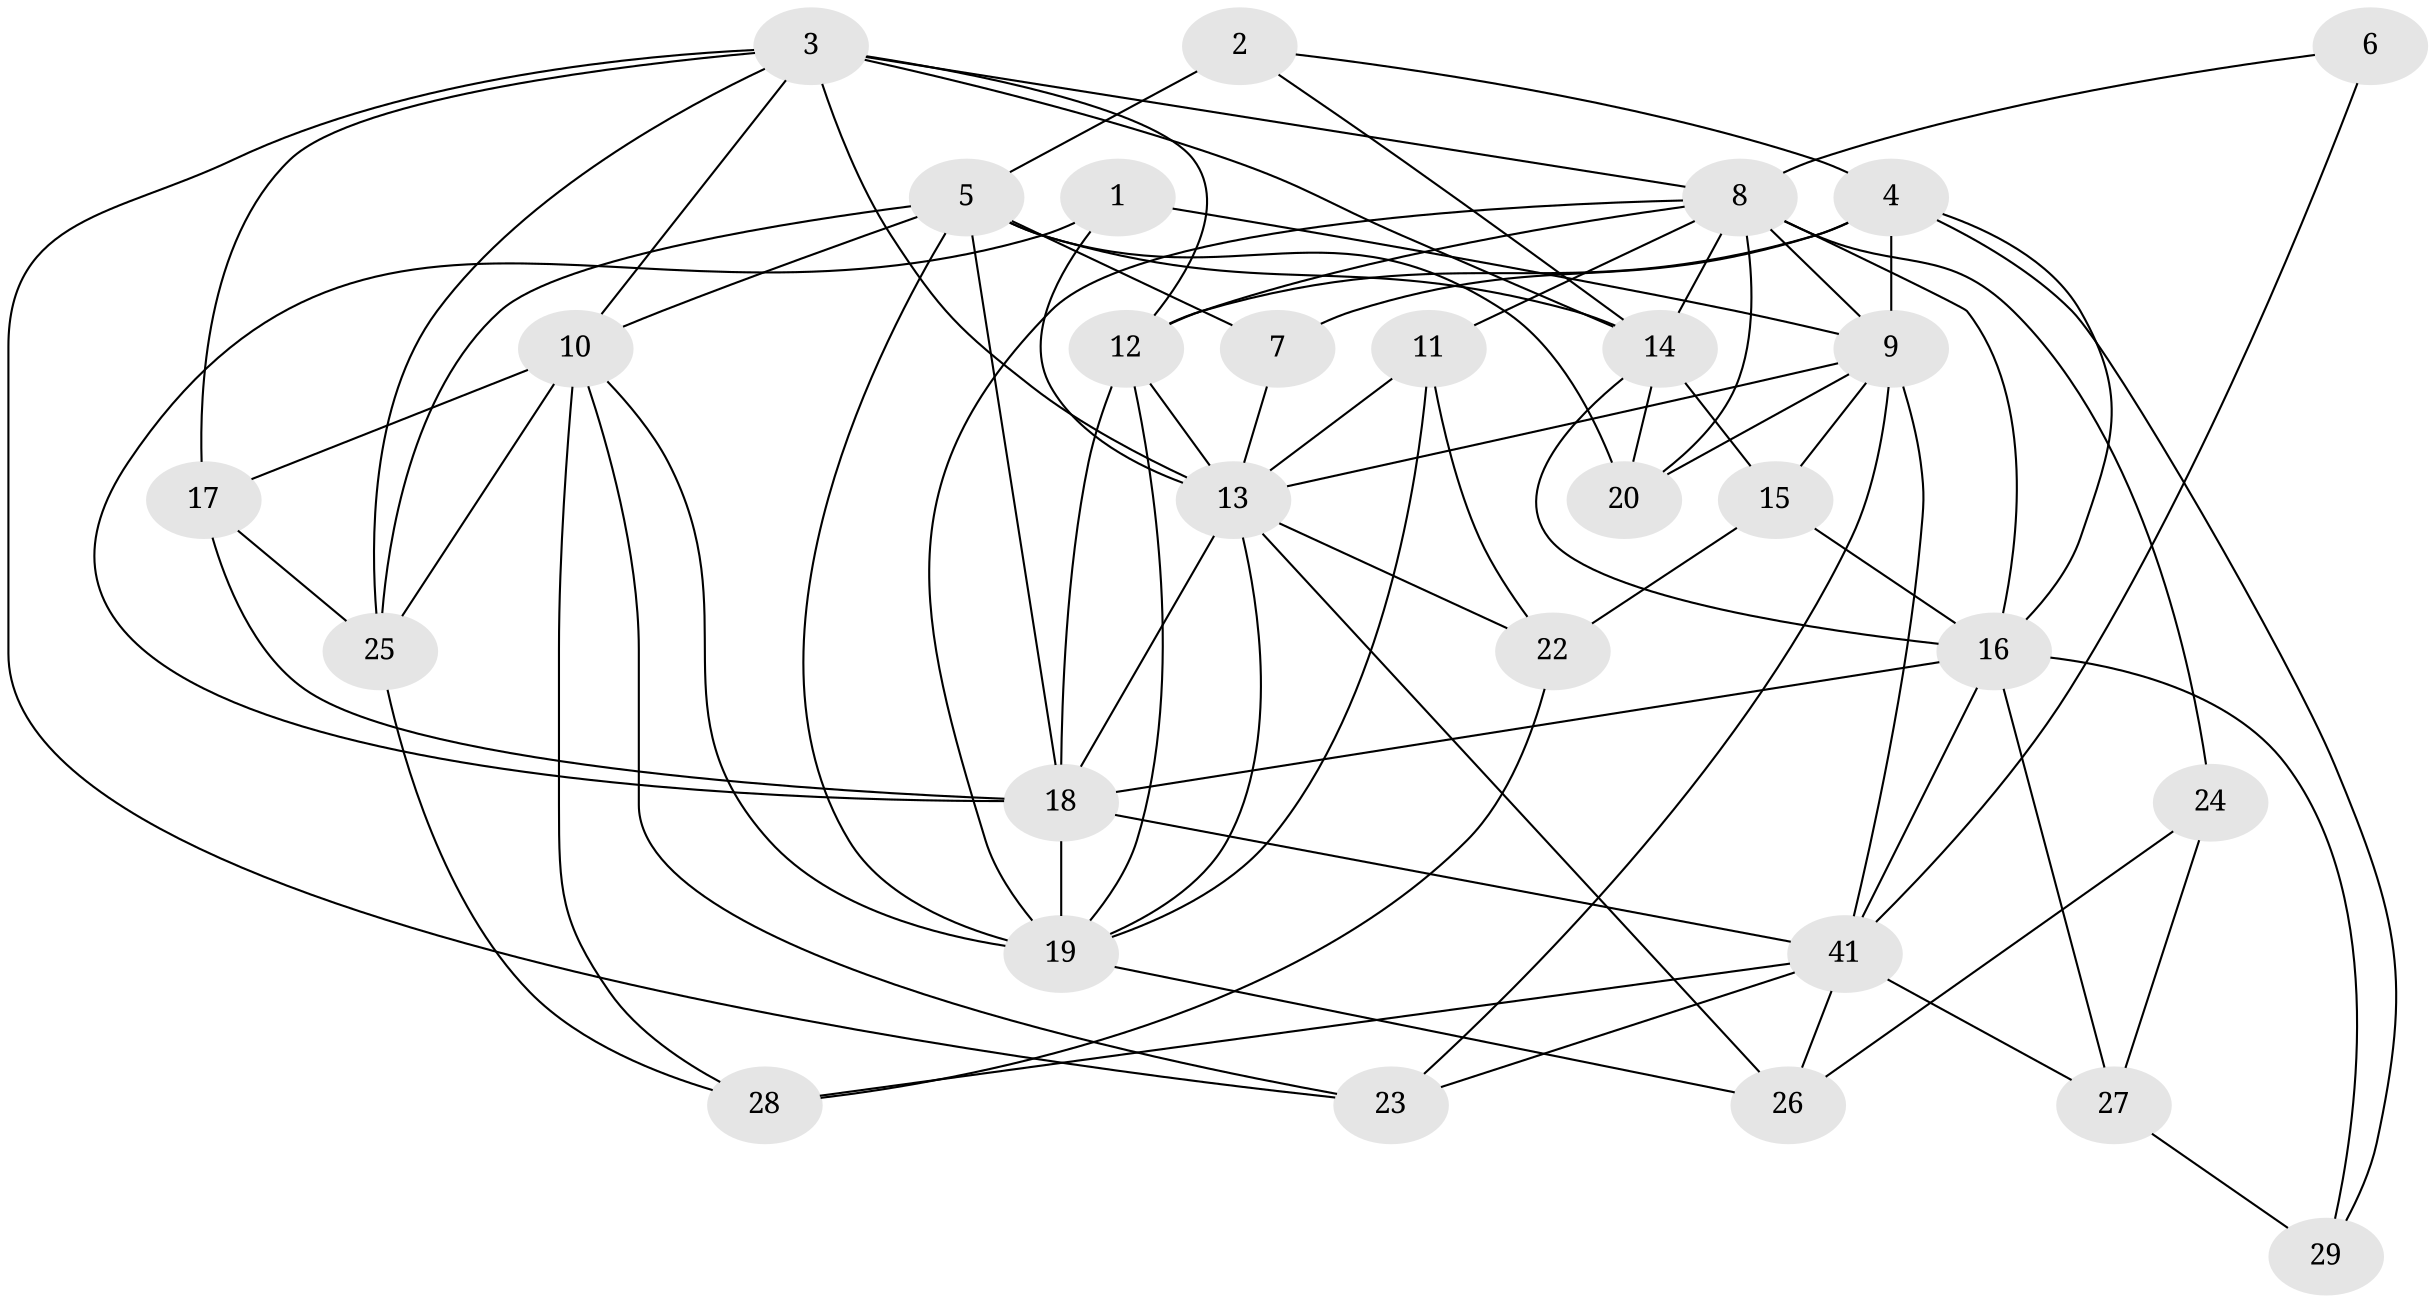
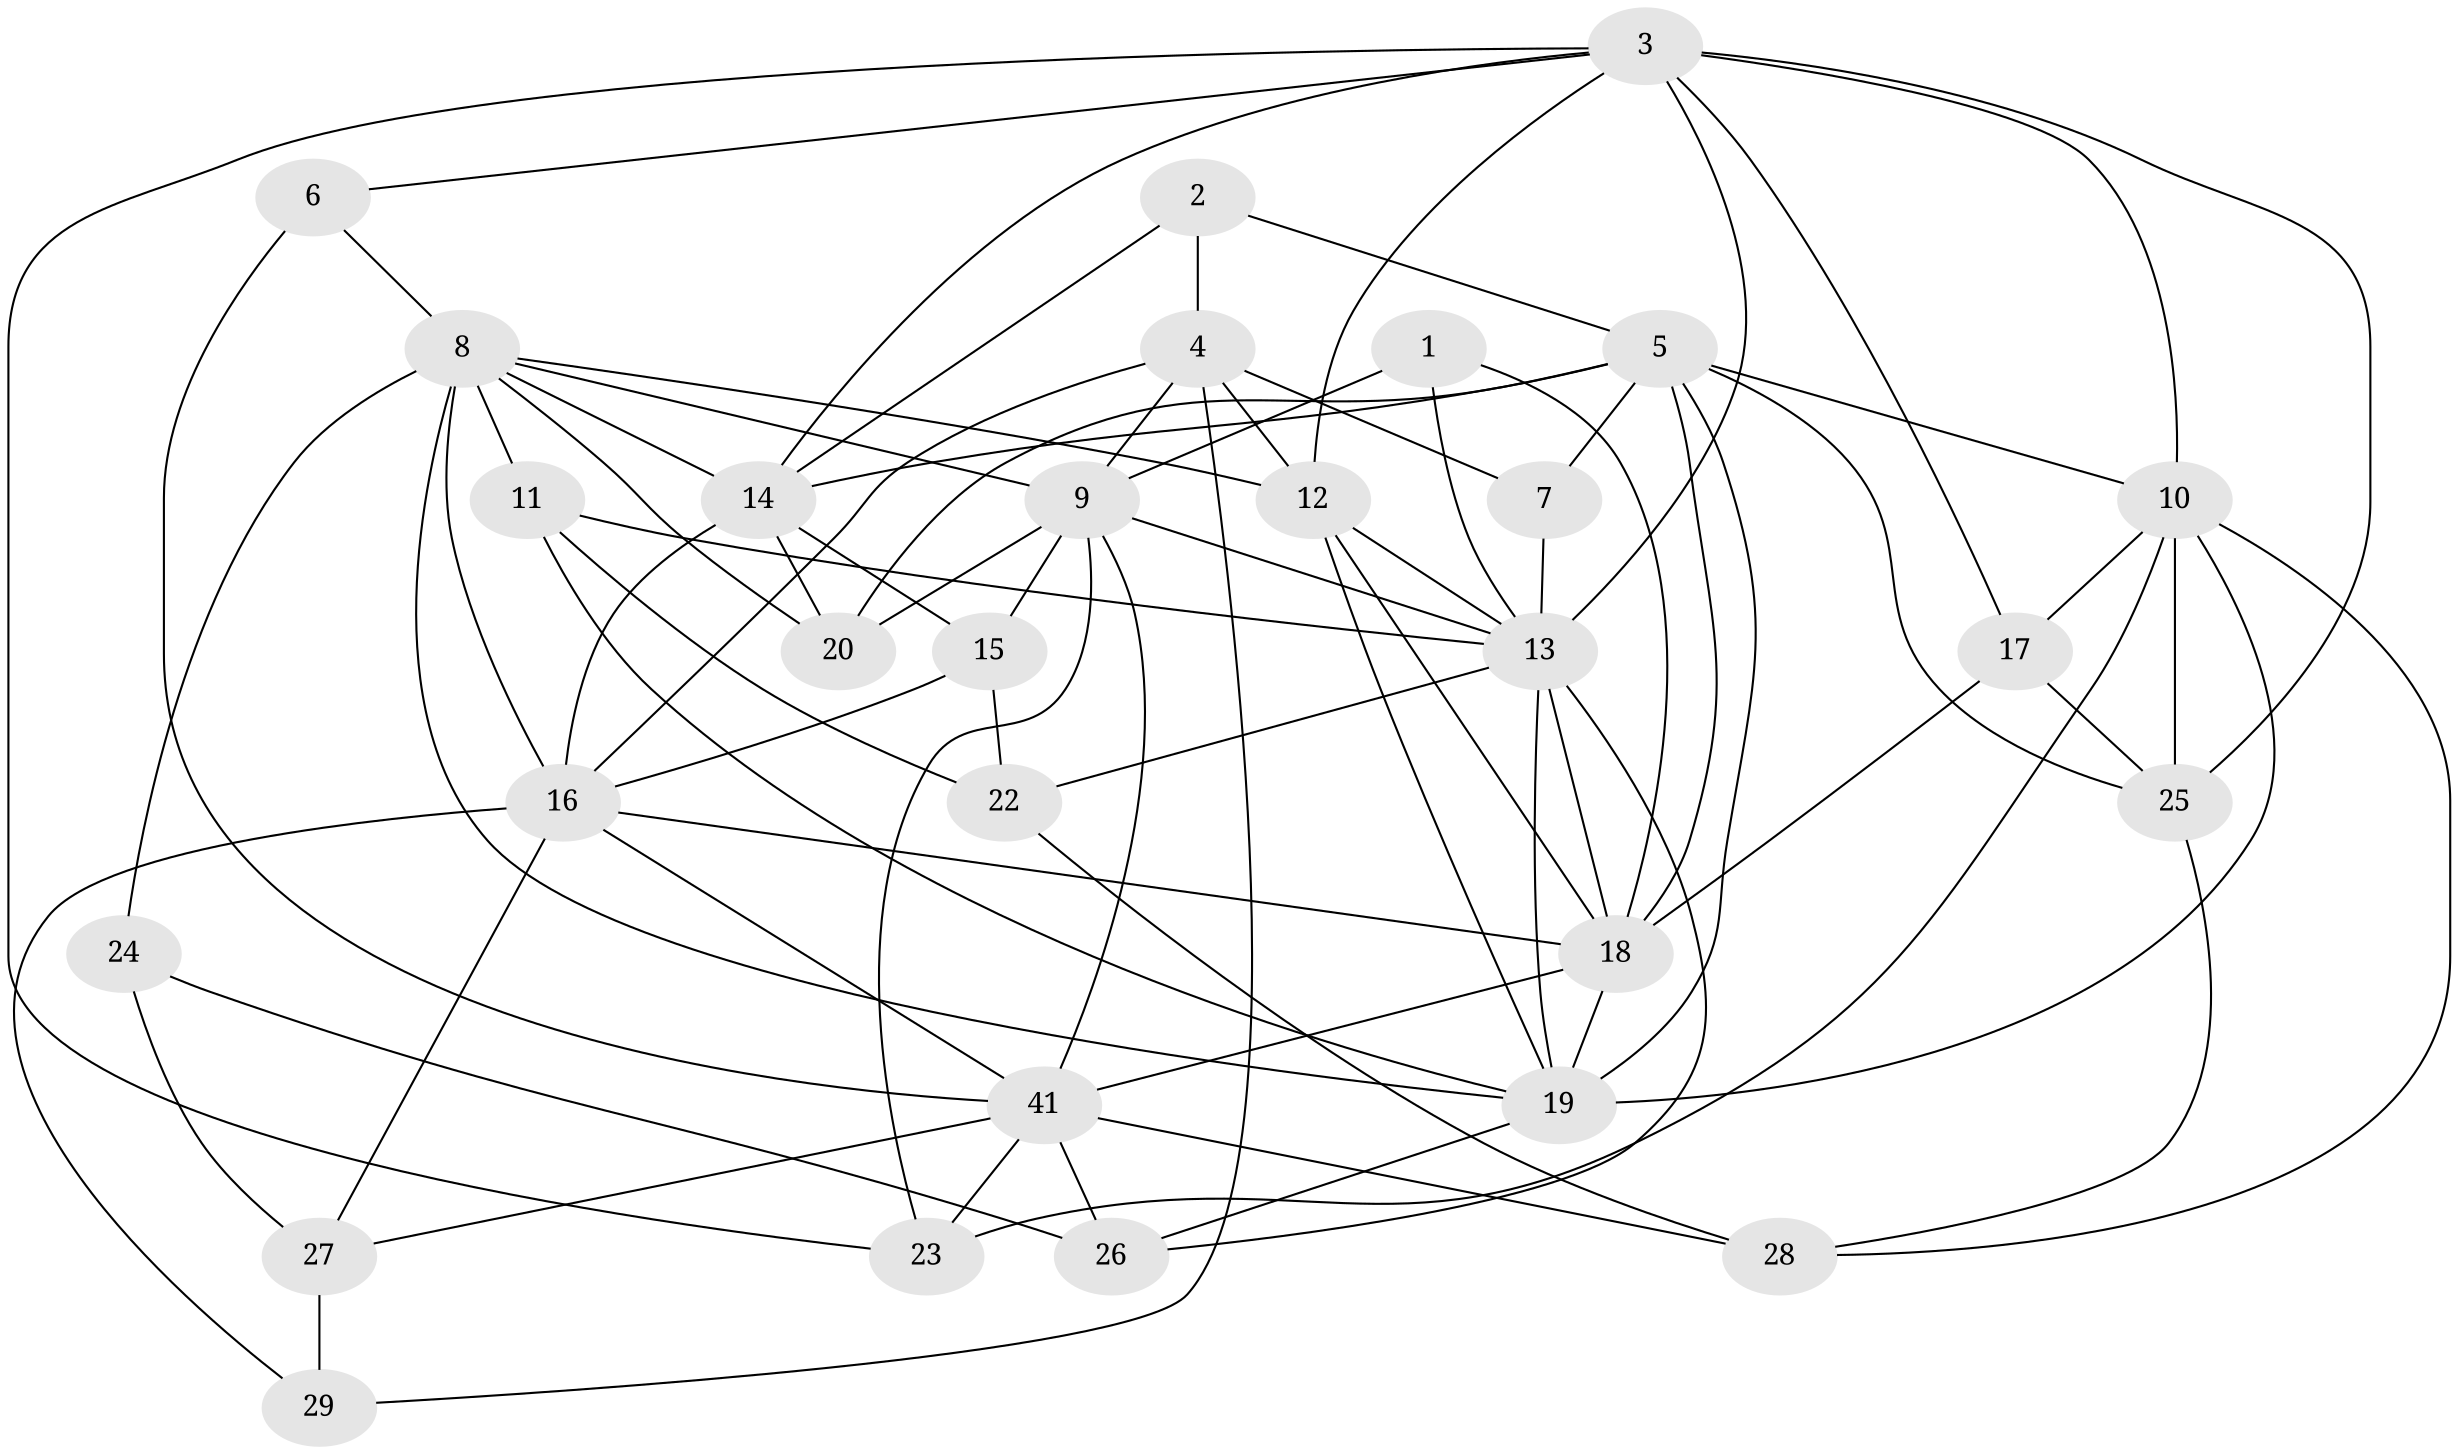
(1276, 122) -> (979, 122)
